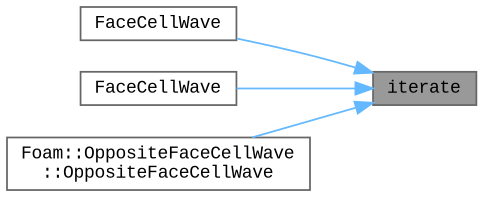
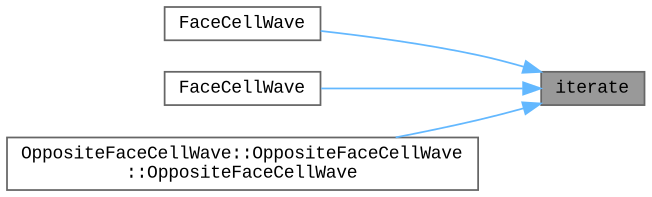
(159, 164) -> (243, 164)
